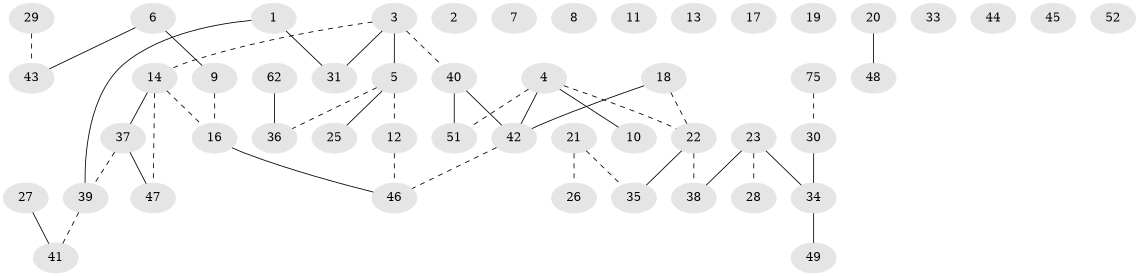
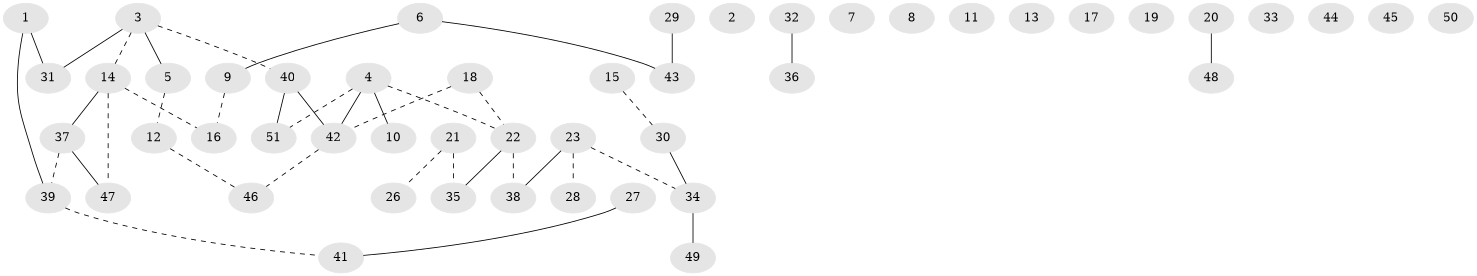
(1113, 18) -> (1451, 18)
(32, 48) -> (672, 48)
(275, 78) -> (792, 18)
(814, 78) -> (612, 78)
(593, 104) -> (401, 107)
(334, 108) -> none
(334, 138) -> none
(784, 168) -> (633, 168)
(302, 172) -> none
